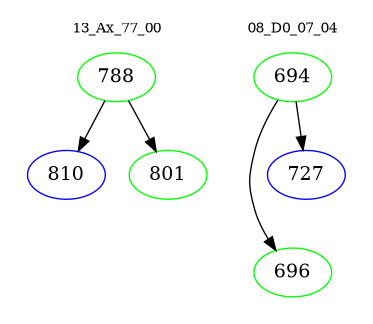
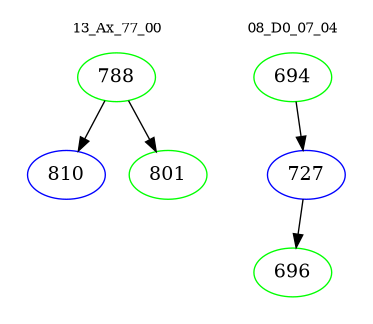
(251, 169) -> (301, 217)
